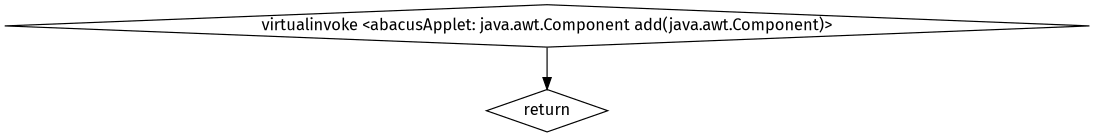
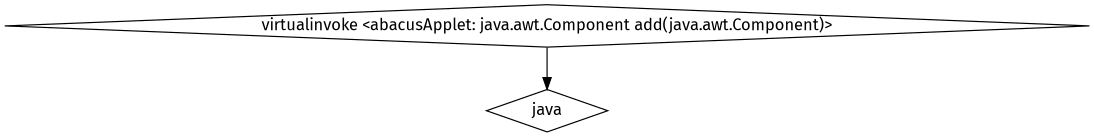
(547, 111) -> (547, 111)
